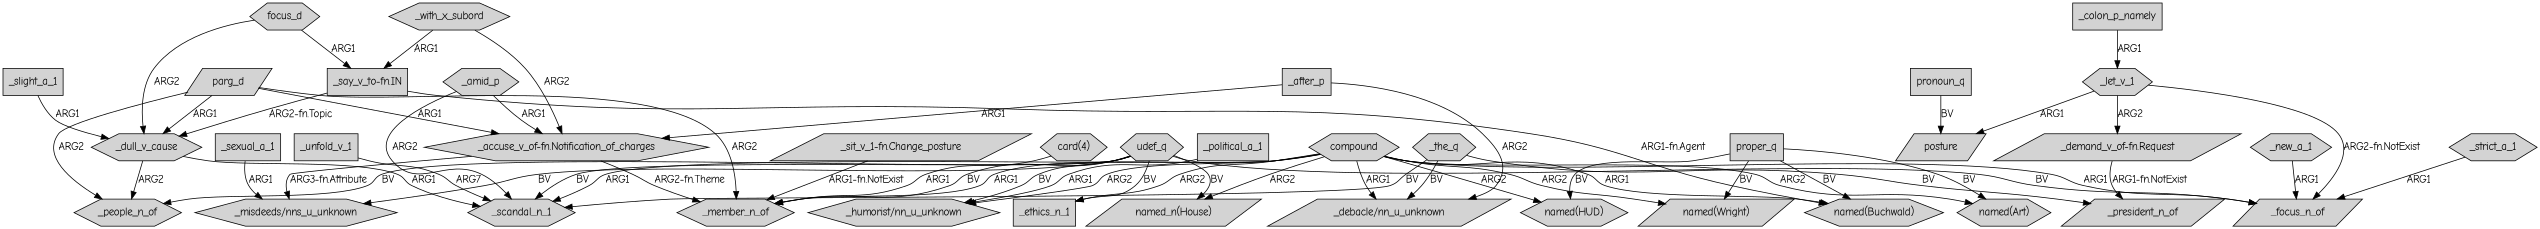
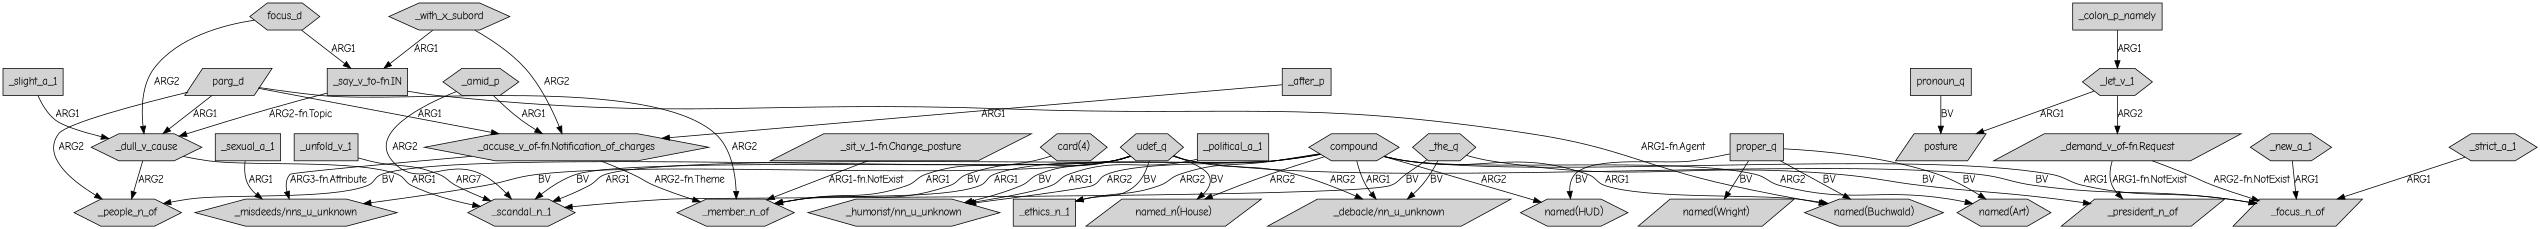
(2280, 106) -> (2202, 181)
(1450, 111) -> (1298, 175)
(1522, 178) -> none
